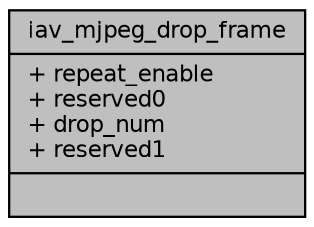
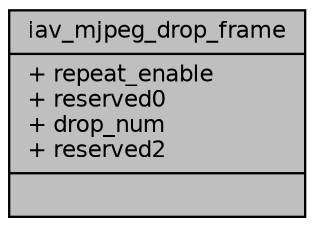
(98, 150) -> (98, 150)
